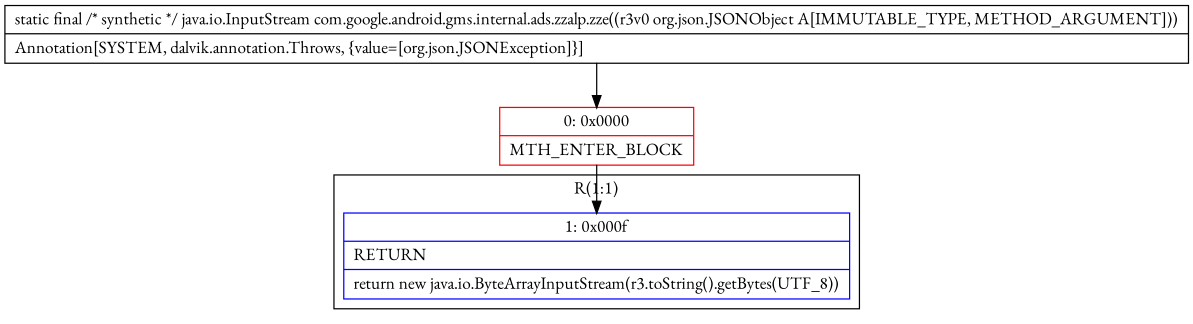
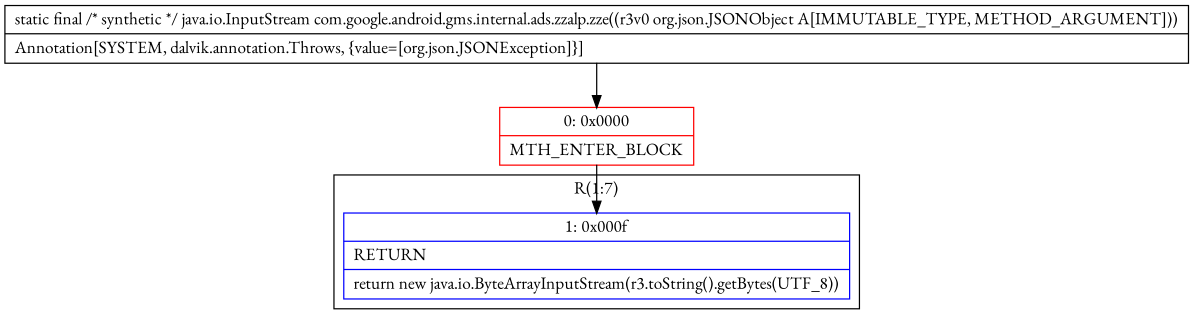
(597, 189) -> (597, 189)
